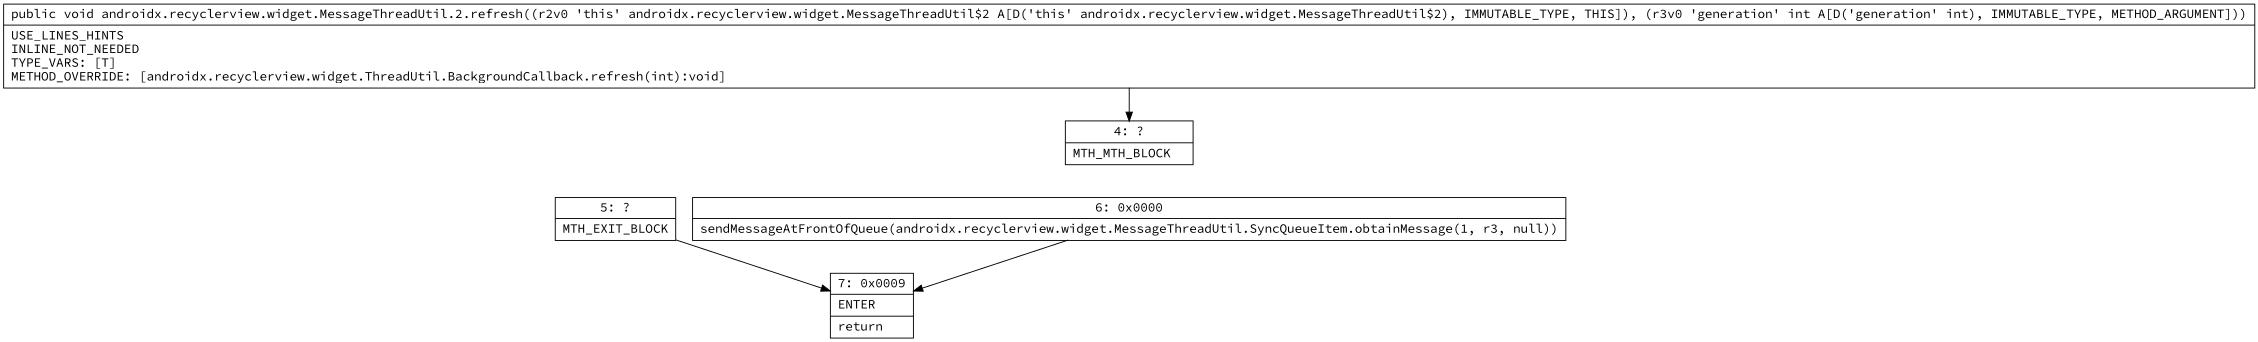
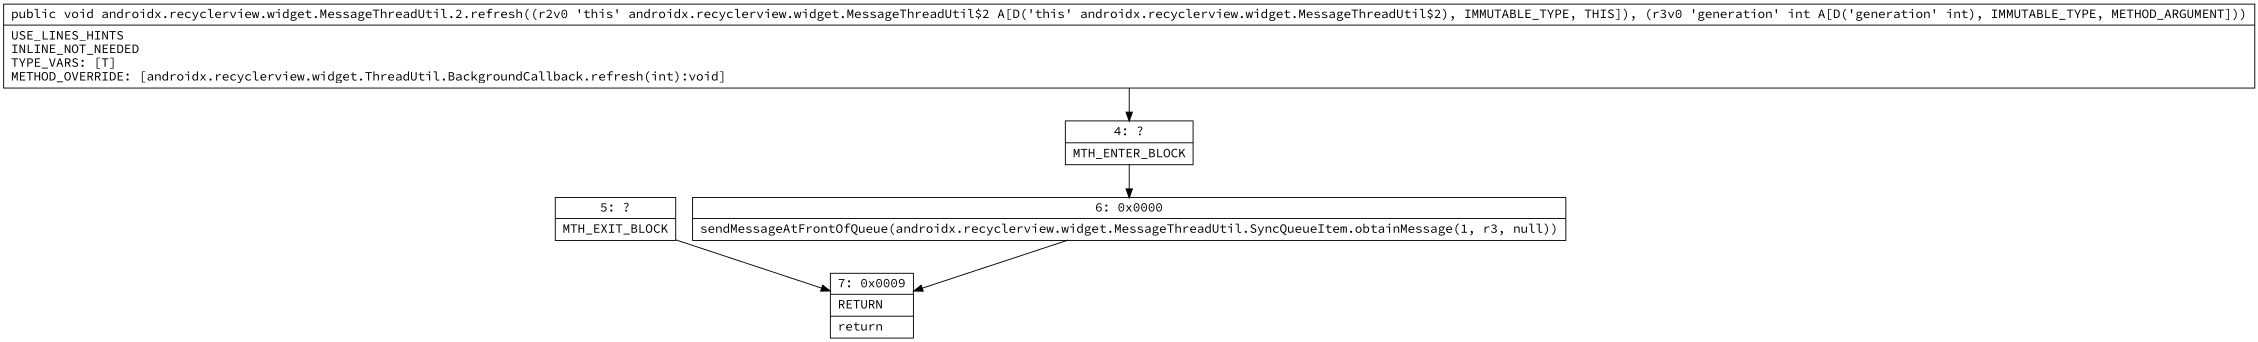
(1122, 153) -> (1129, 153)
none -> (1129, 177)
(857, 305) -> (860, 305)
